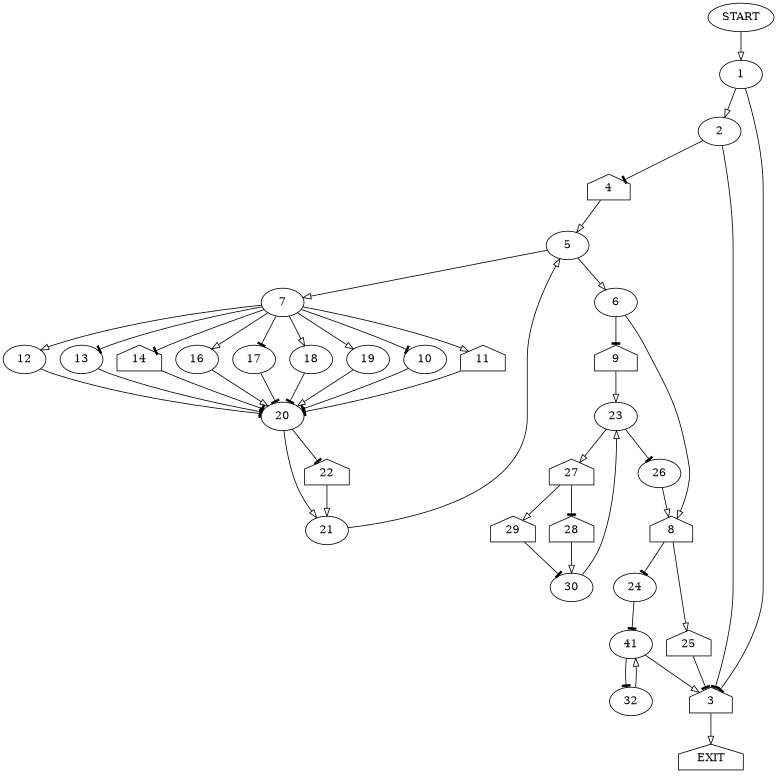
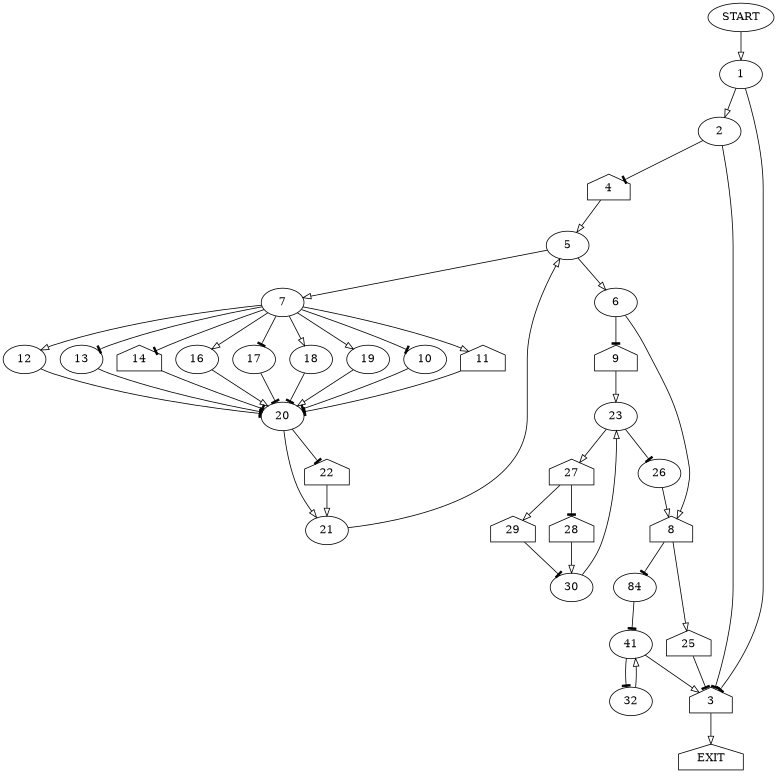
(635, 587) -> (635, 587)
